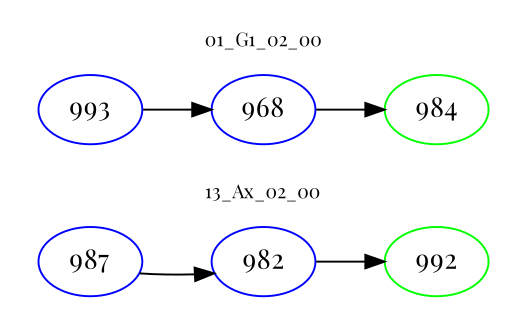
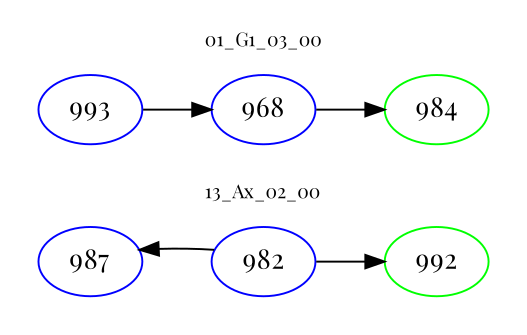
(264, 41) -> (264, 41)
(167, 275) -> (187, 249)
